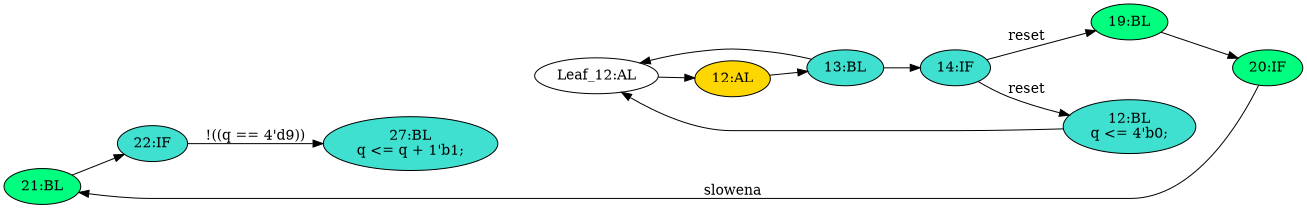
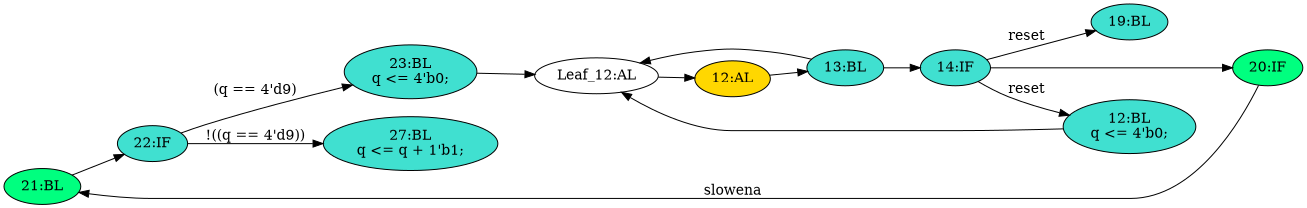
(1129, 22) -> (1129, 22)
(1195, 44) -> (1106, 68)
none -> (411, 72)
